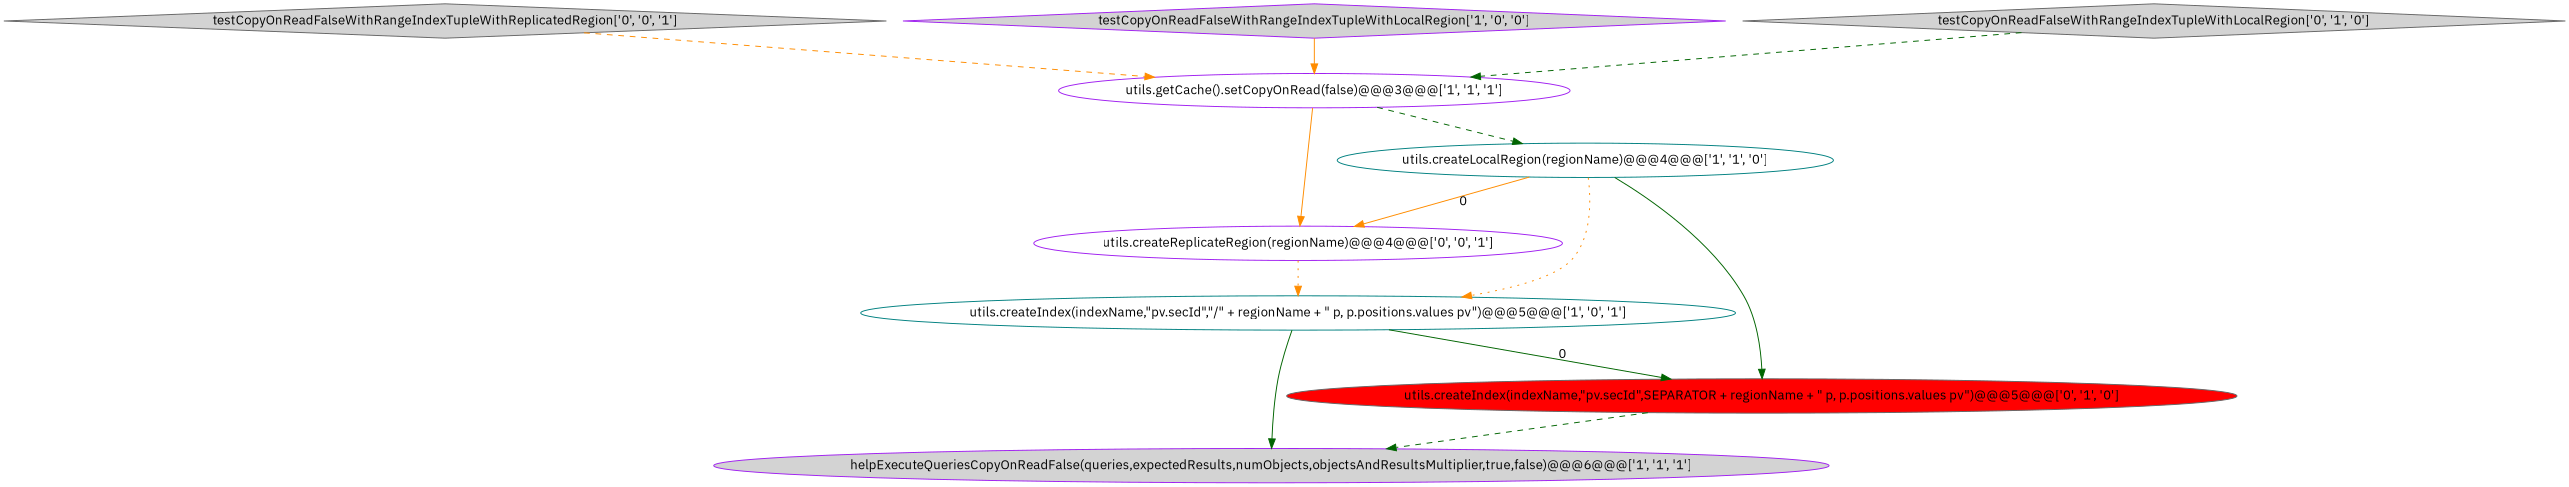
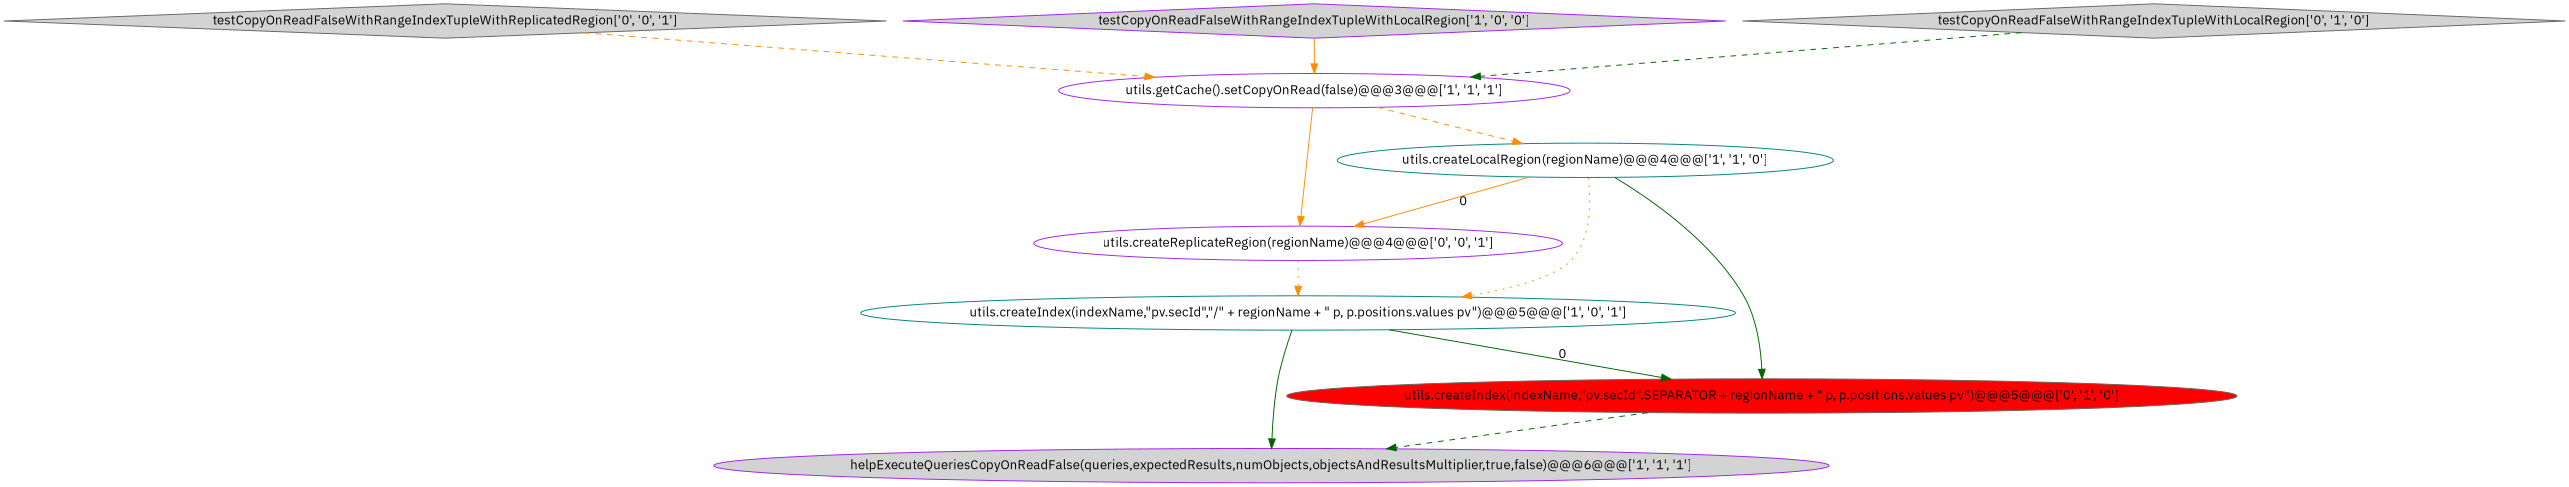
(1445, 124) -> (1445, 124)
